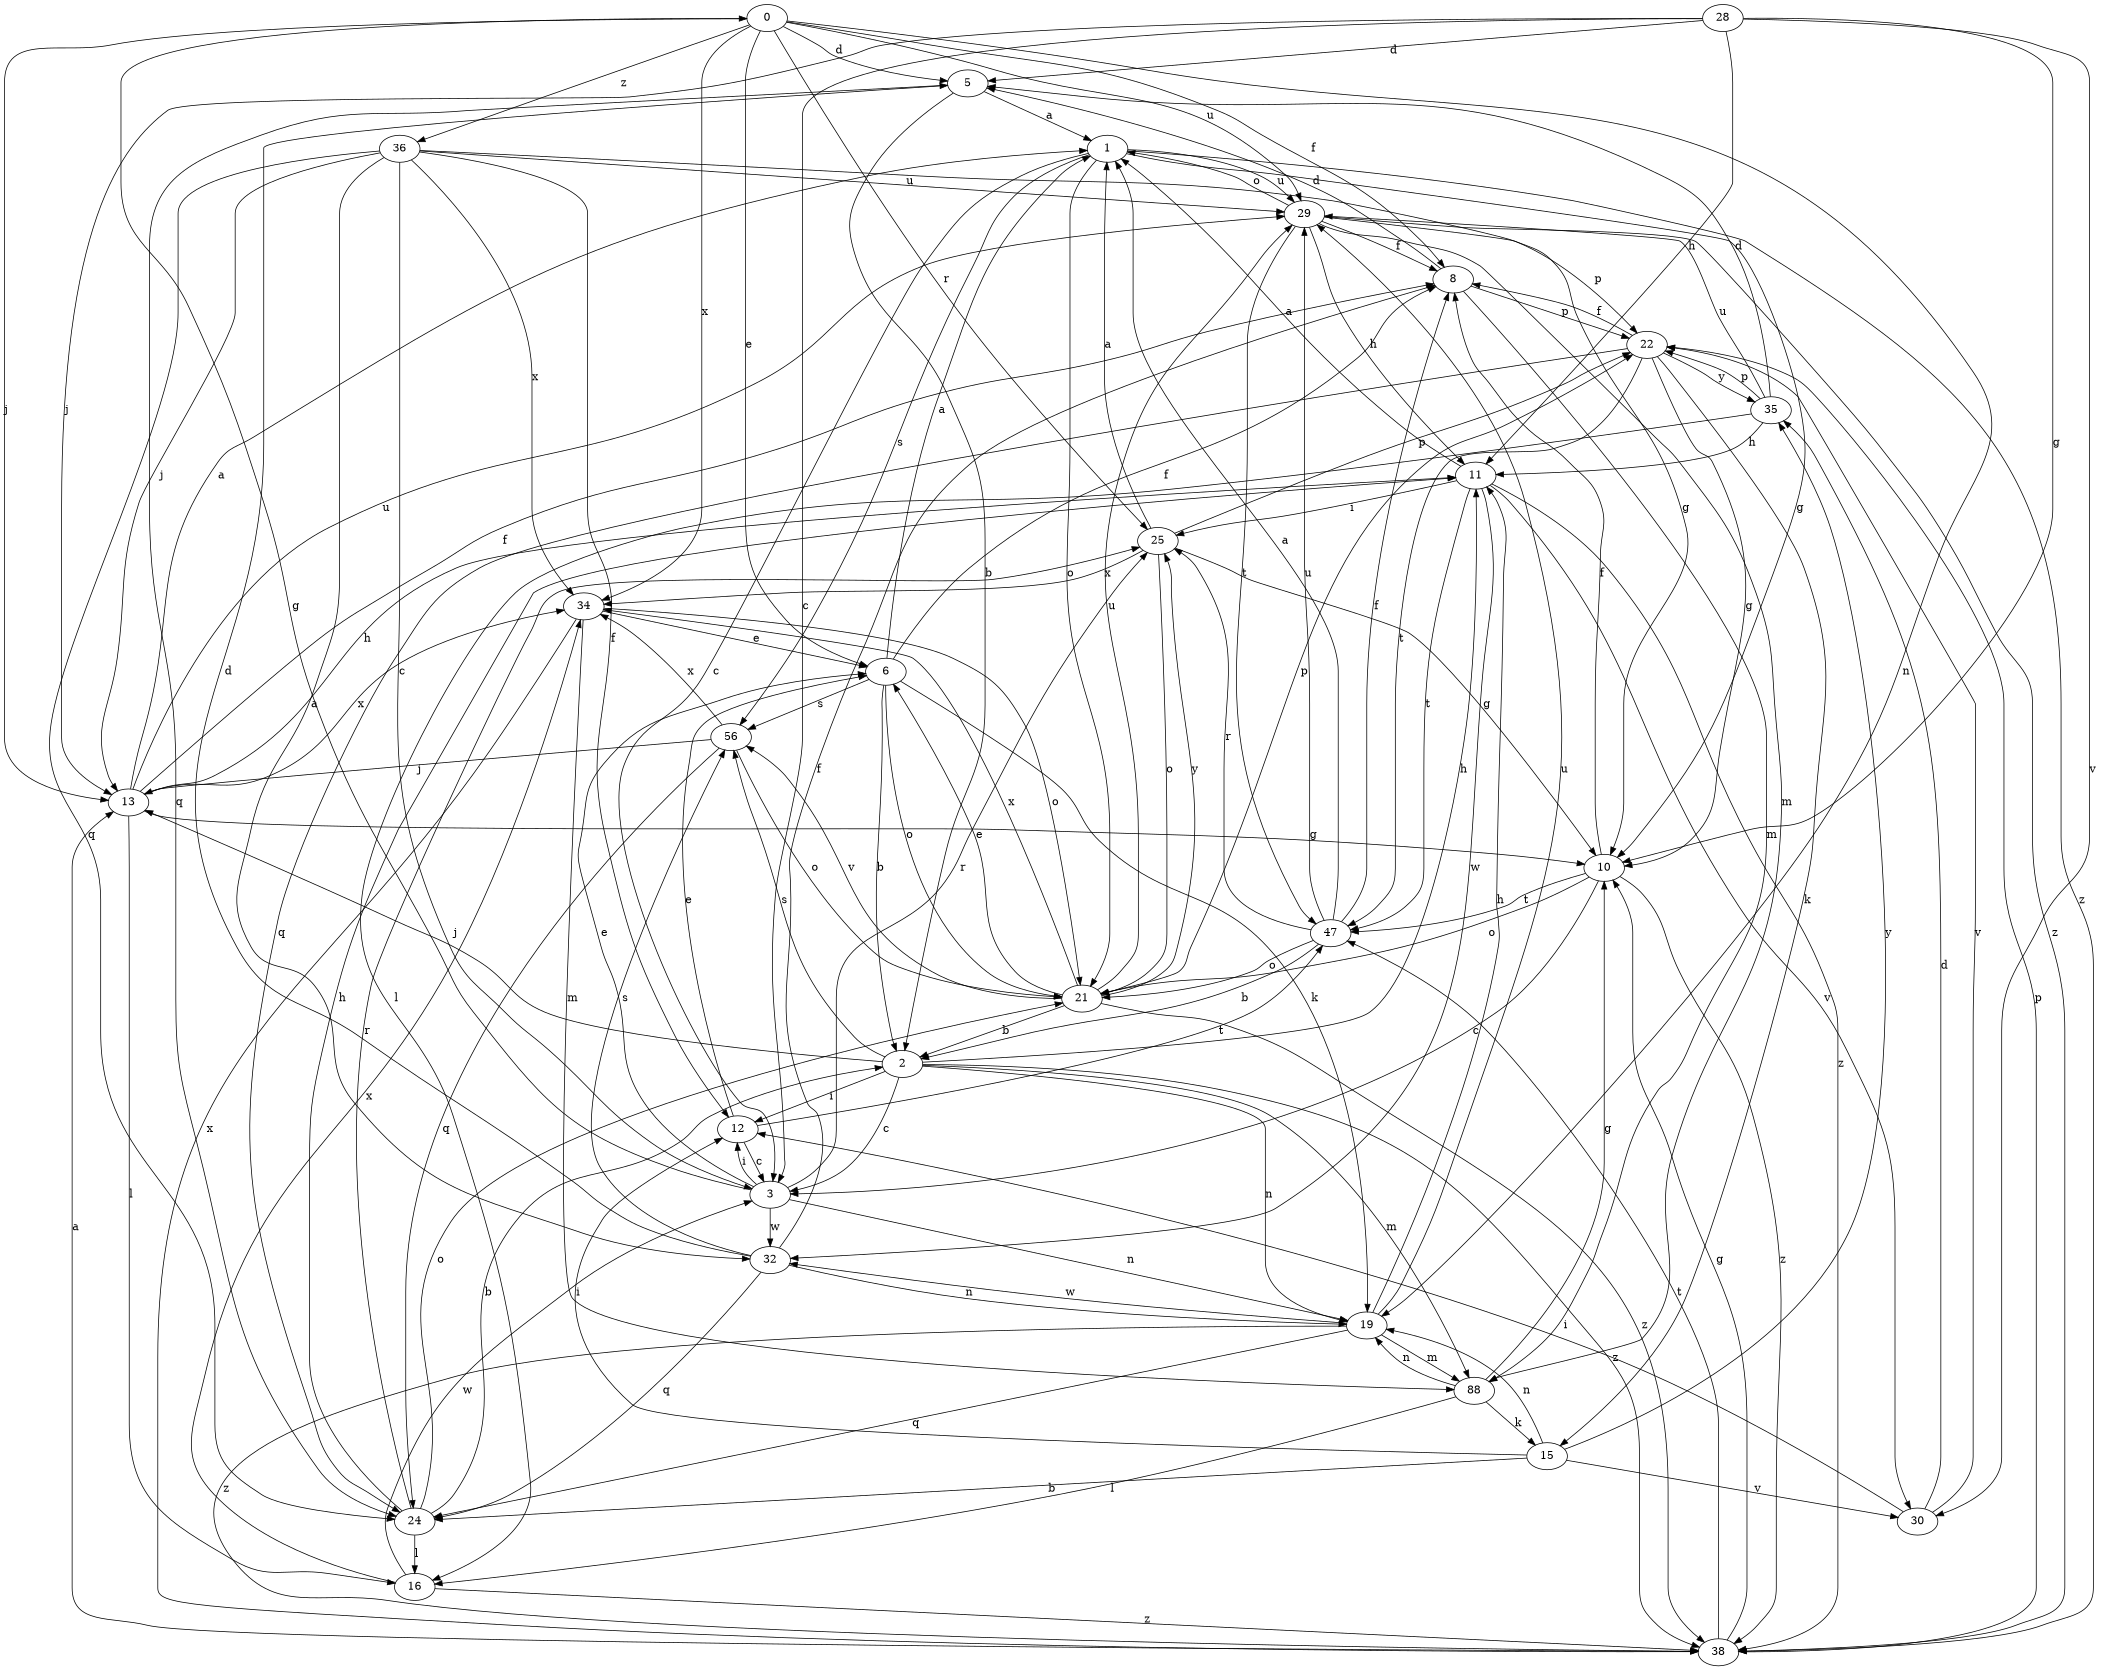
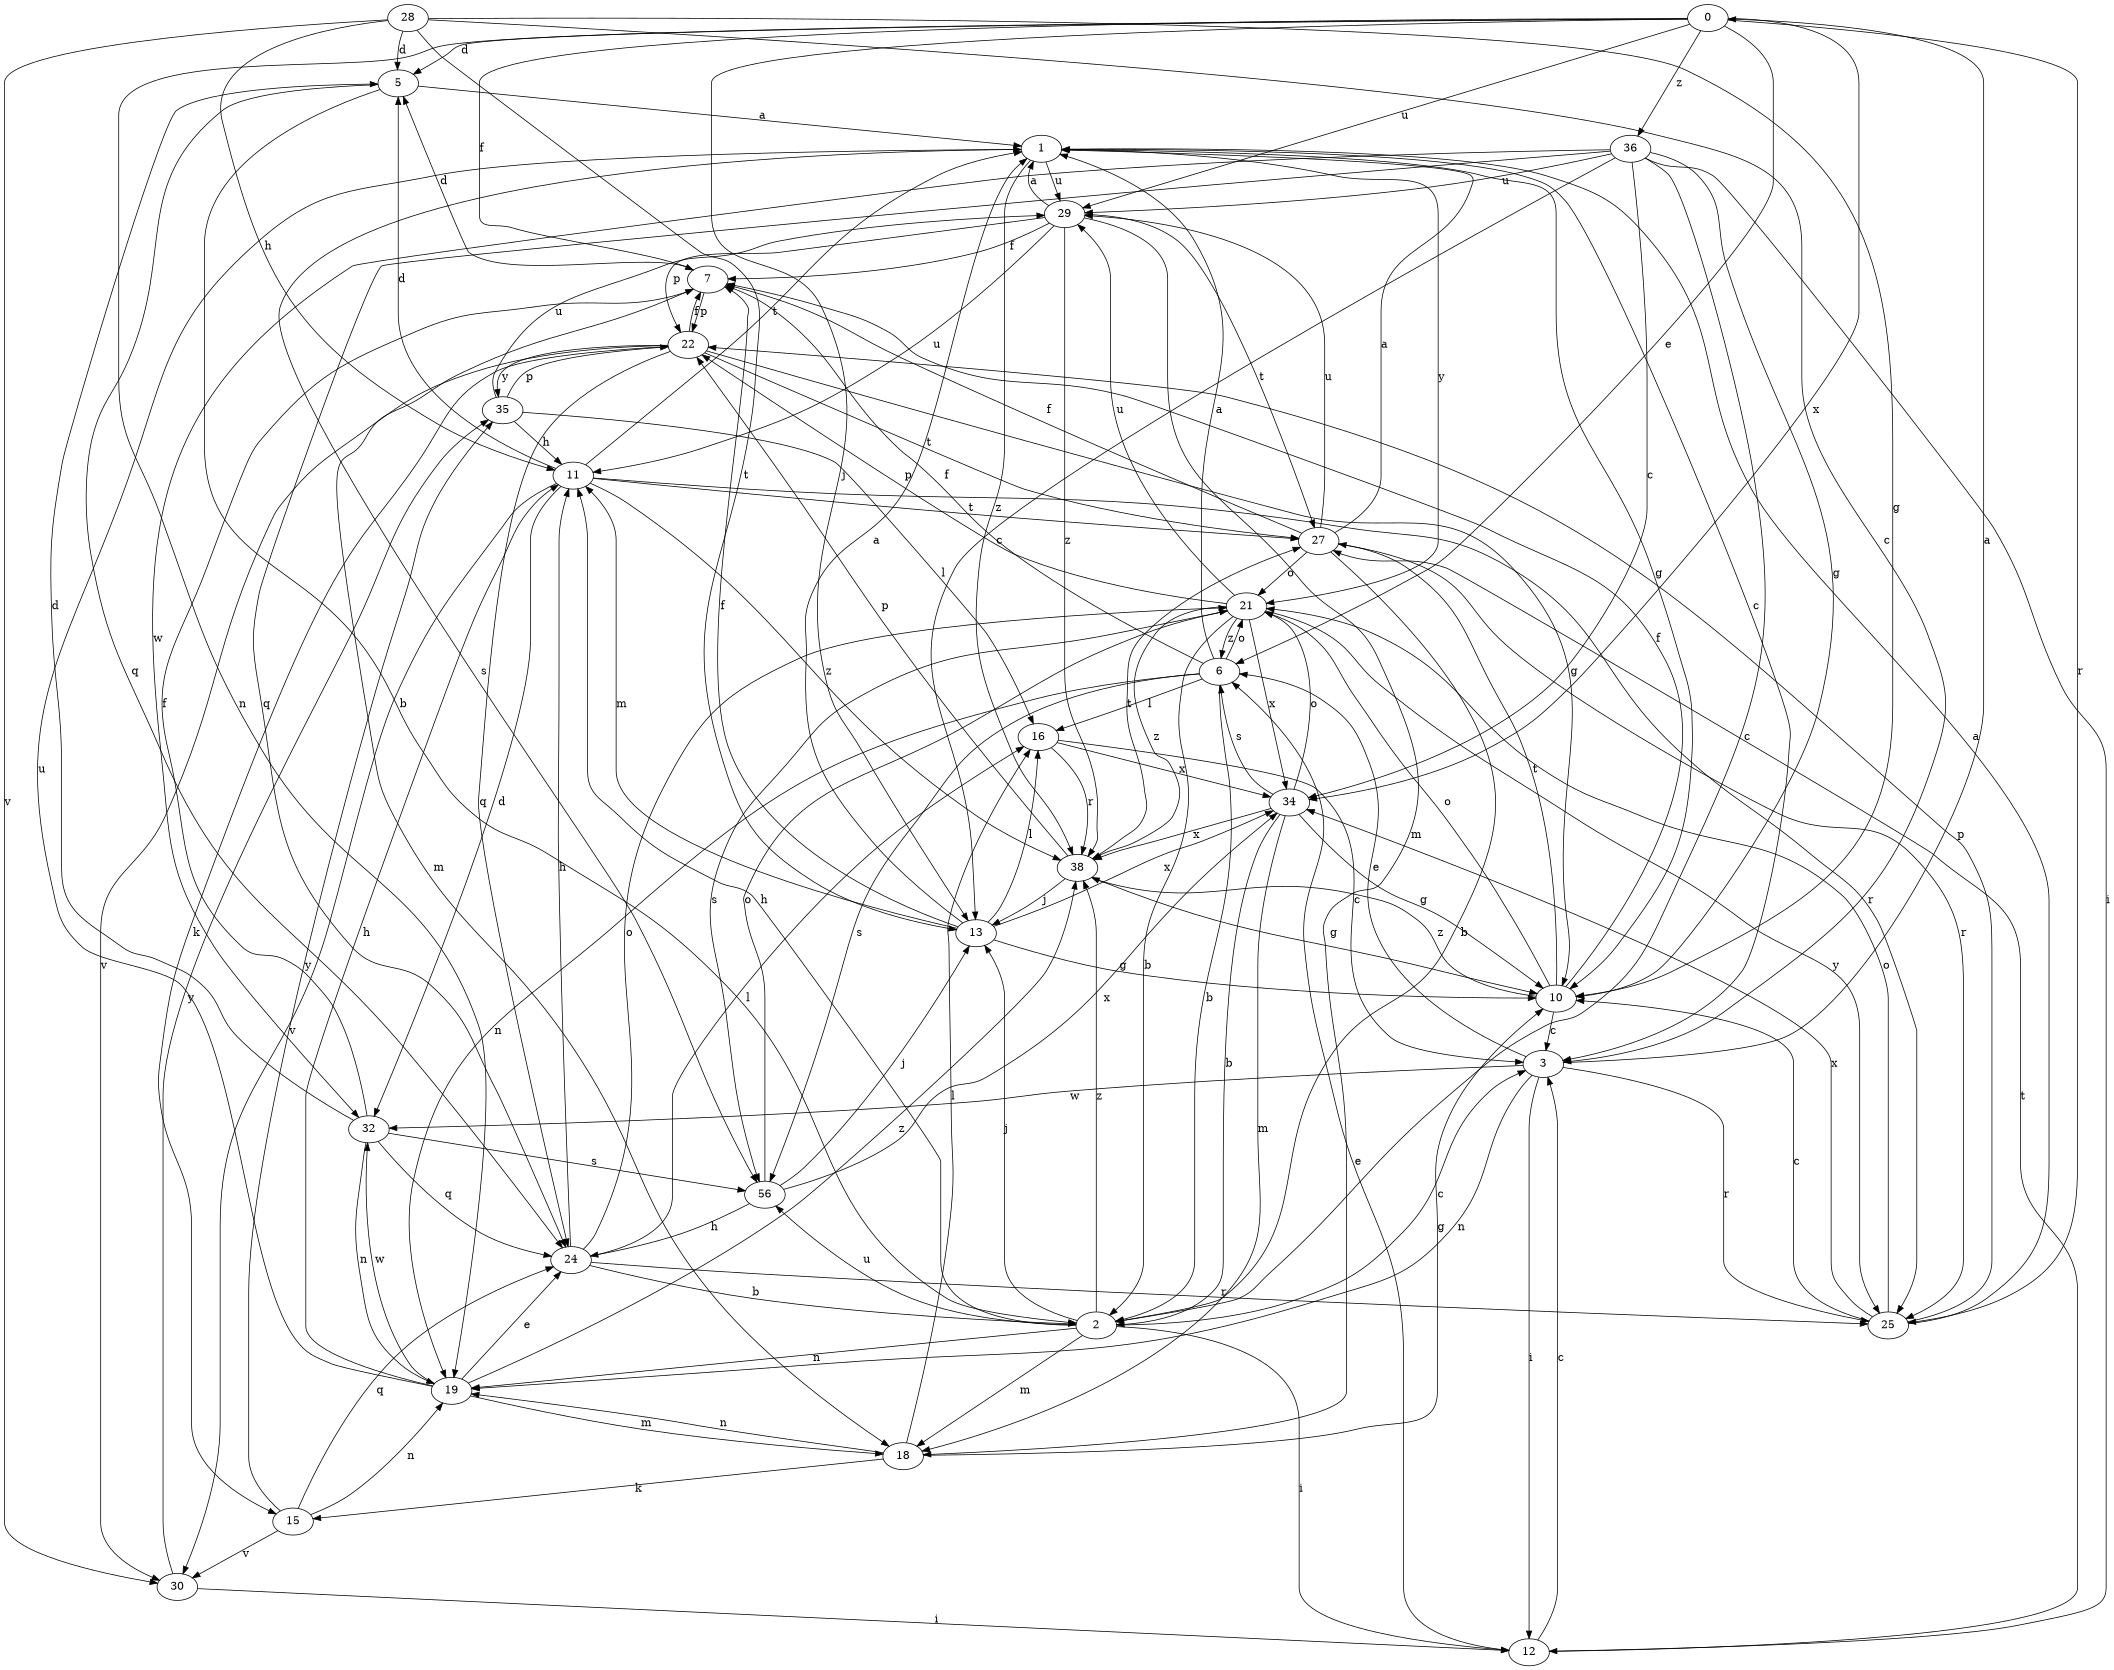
(1463, 111) -> (400, 326)
(1257, 181) -> (1034, 181)
(1453, 280) -> (708, 280)
(1289, 312) -> (775, 312)
(1374, 345) -> (937, 345)
(535, 378) -> (1650, 476)
(67, 410) -> (747, 476)
(653, 426) -> none
(162, 476) -> (999, 541)
(1352, 508) -> (1871, 901)
(1070, 574) -> (1442, 378)
(296, 606) -> (1987, 541)
(367, 639) -> (621, 704)
(613, 639) -> (2108, 901)
(756, 639) -> (1239, 737)
none -> (1143, 701)
(314, 704) -> (158, 639)
(1487, 704) -> (1797, 1162)
(1561, 751) -> (115, 514)
(399, 752) -> (1684, 868)
(979, 835) -> (1231, 639)
(852, 868) -> (715, 901)
(1475, 868) -> (502, 802)
(1975, 871) -> (156, 833)
(784, 901) -> (867, 1260)
none -> (1414, 904)
(1331, 933) -> (1319, 541)
(1945, 966) -> (191, 999)
(1315, 999) -> (498, 1031)
none -> (1224, 1098)
(446, 1129) -> (715, 1227)
(76, 1227) -> (1045, 901)
(468, 1391) -> (1357, 901)
(1474, 1391) -> (903, 1456)
(916, 1424) -> (527, 1325)
(905, 1434) -> none
(1052, 1489) -> (380, 1391)
(1147, 1620) -> (1091, 802)
